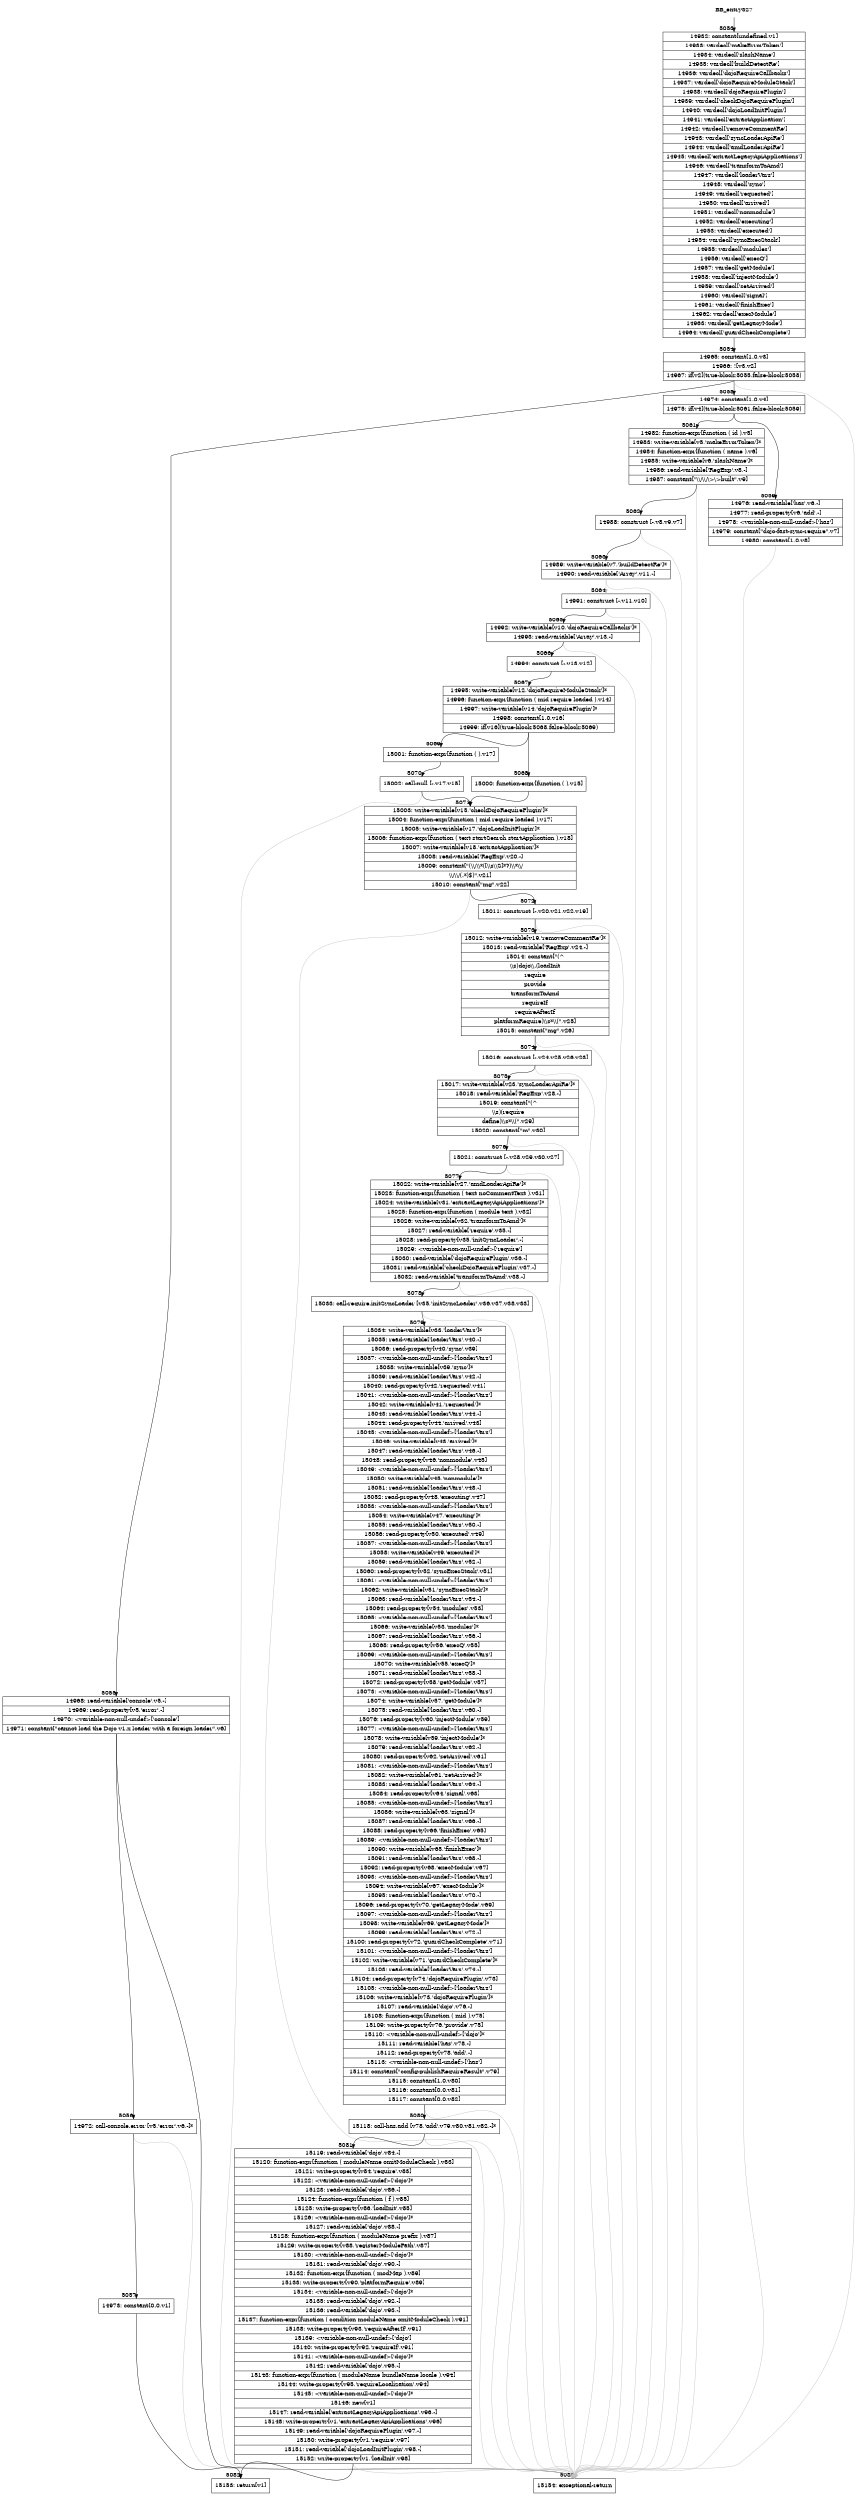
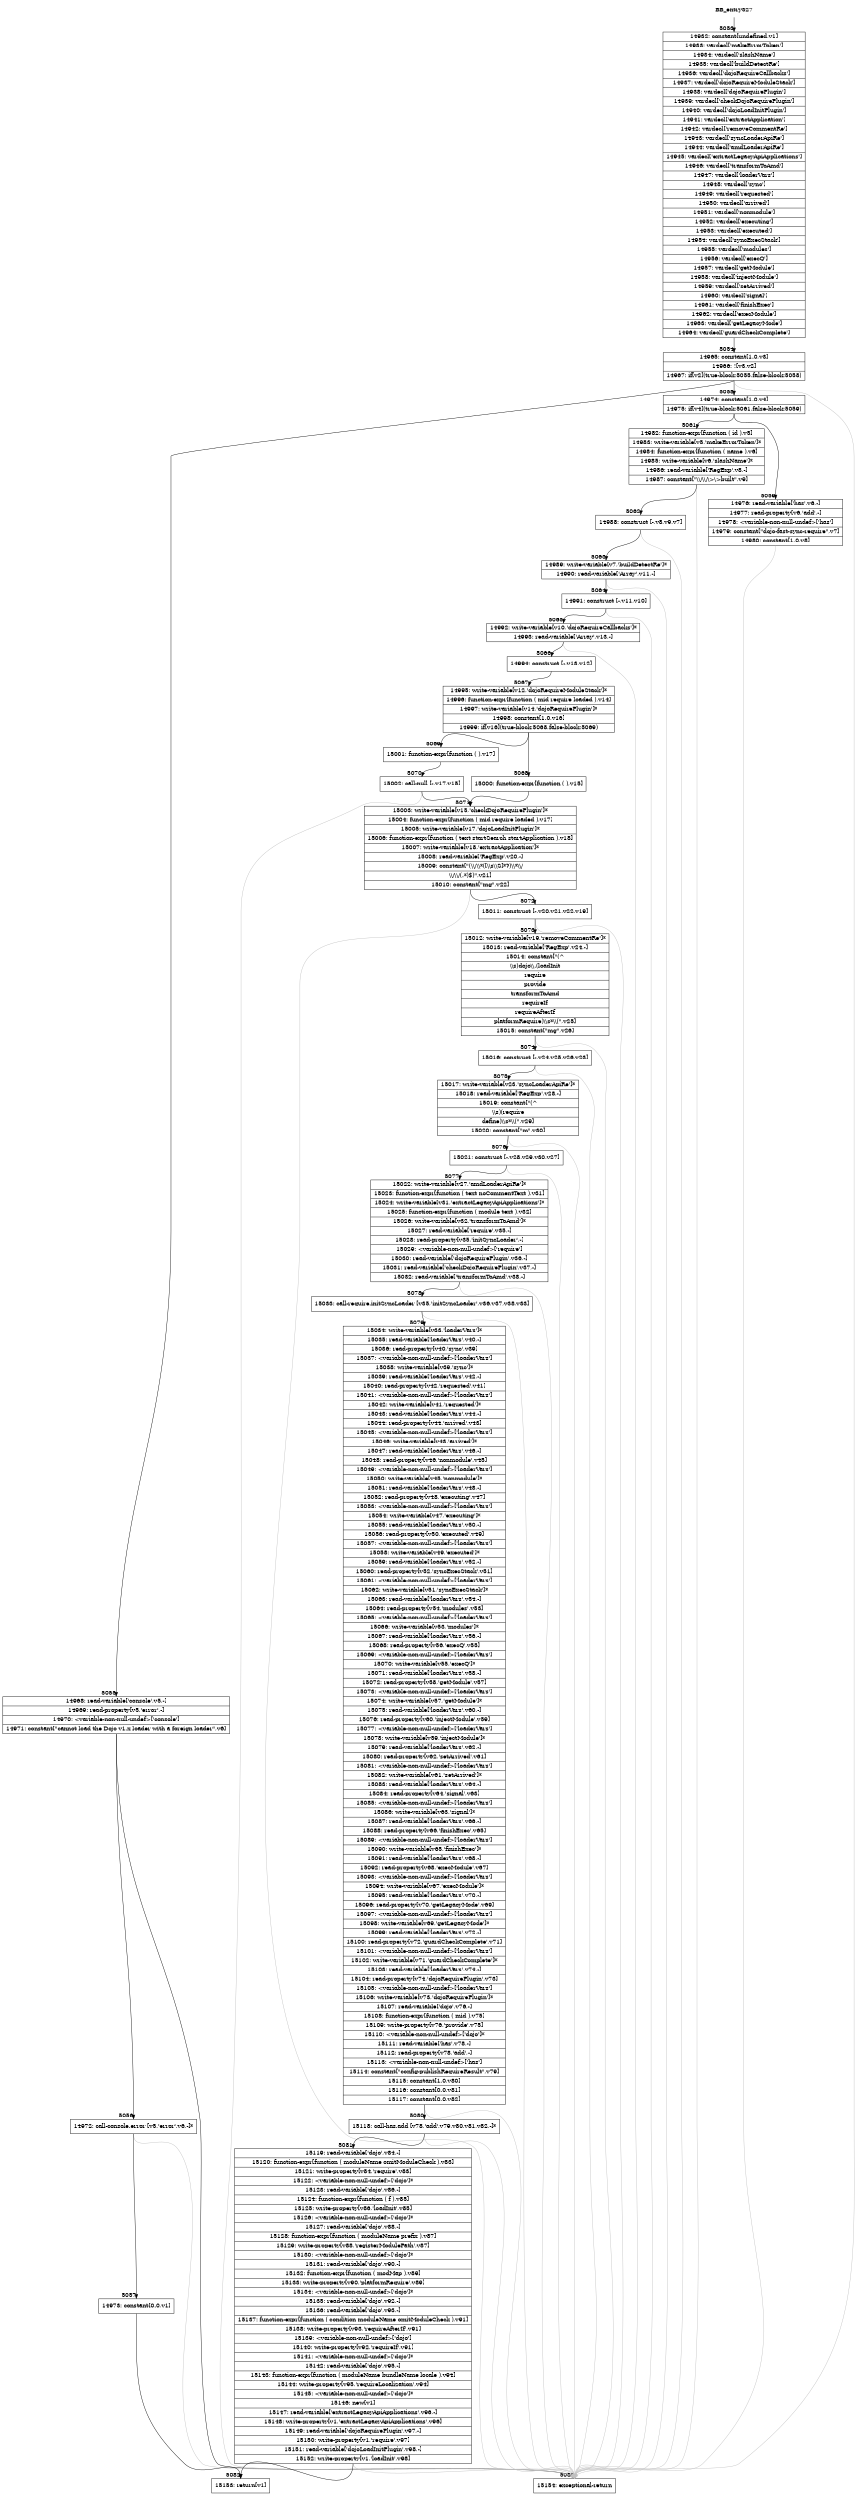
(606, 584) -> (606, 584)
